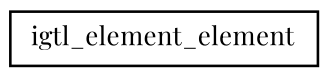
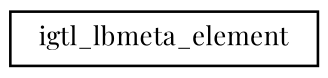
(164, 39) -> (164, 39)
